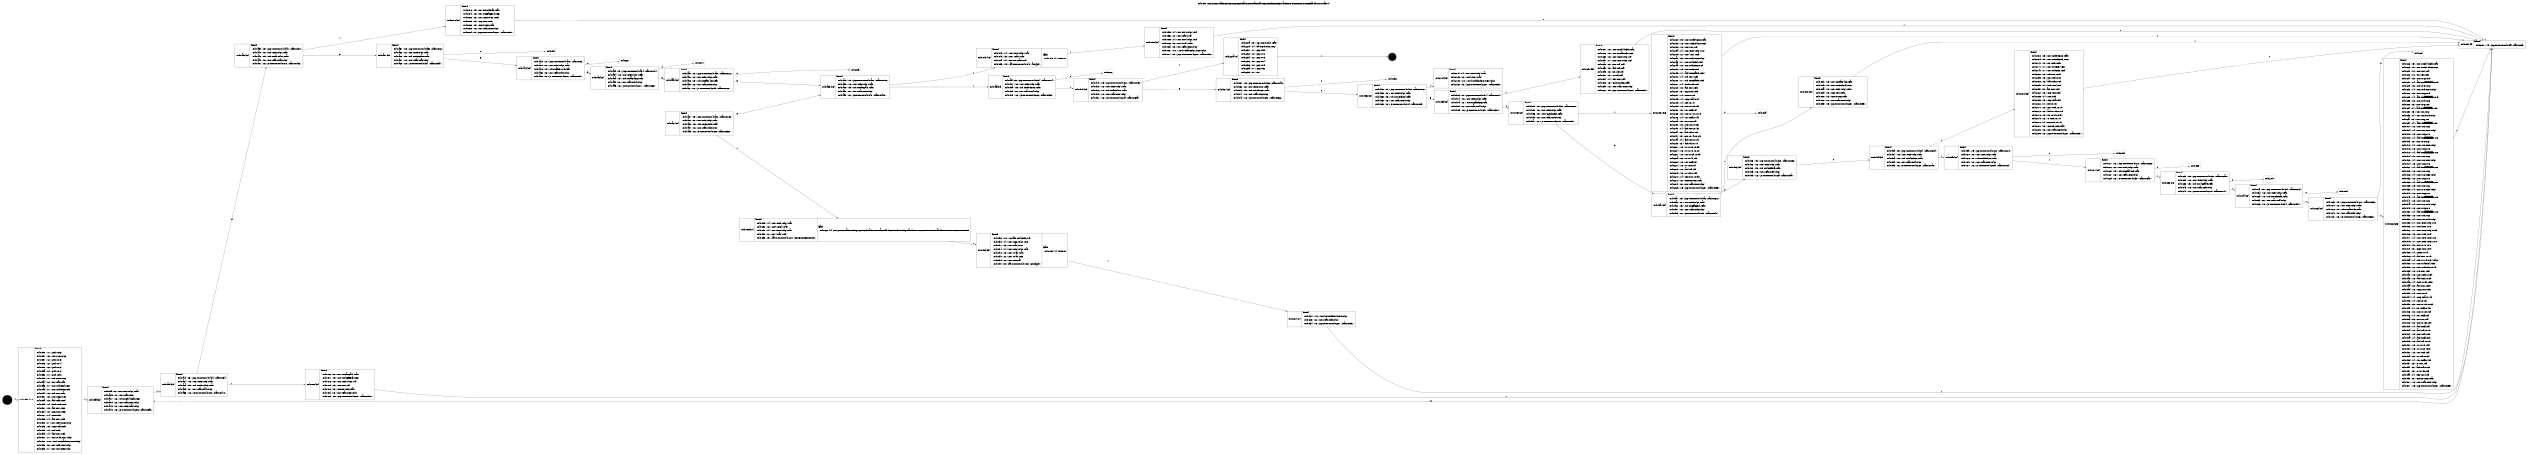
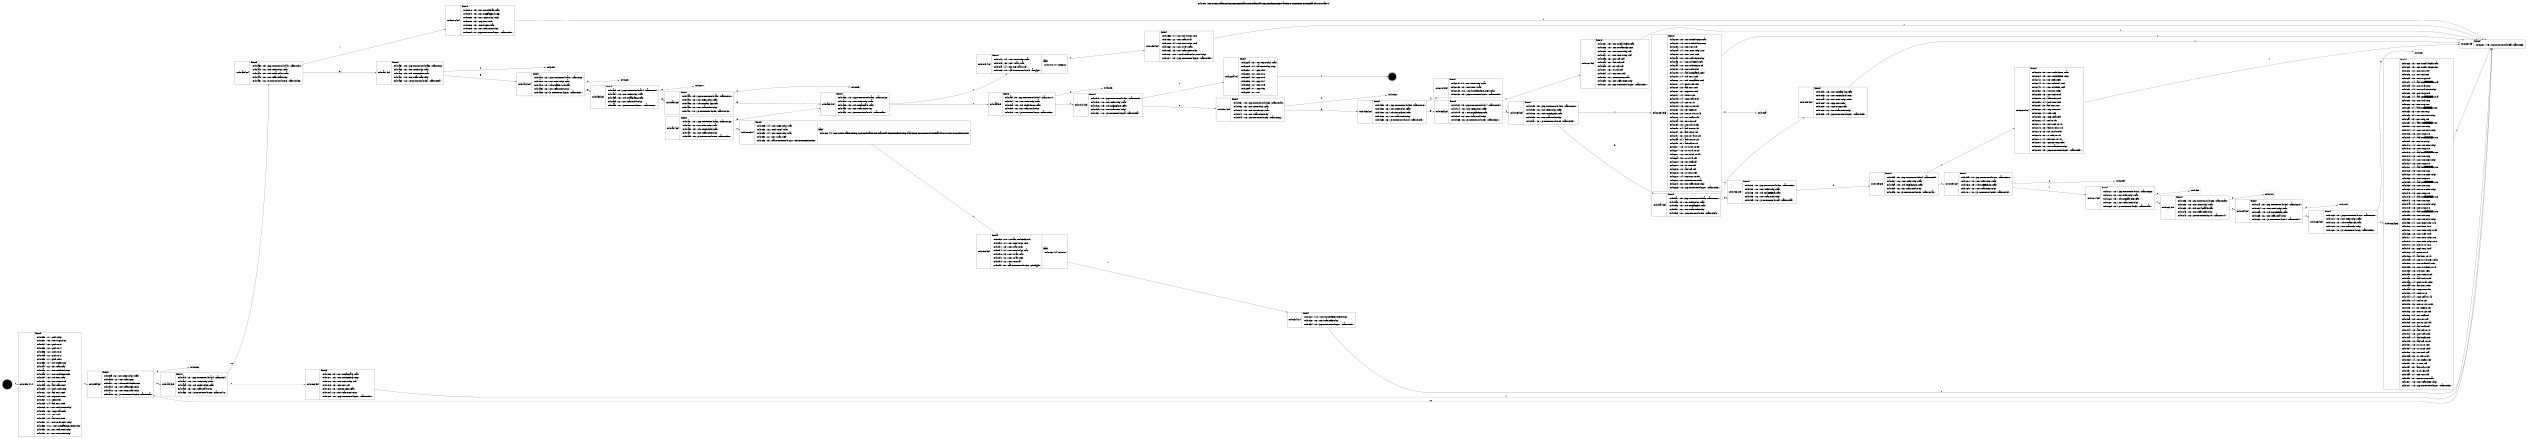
none -> (194, 367)
